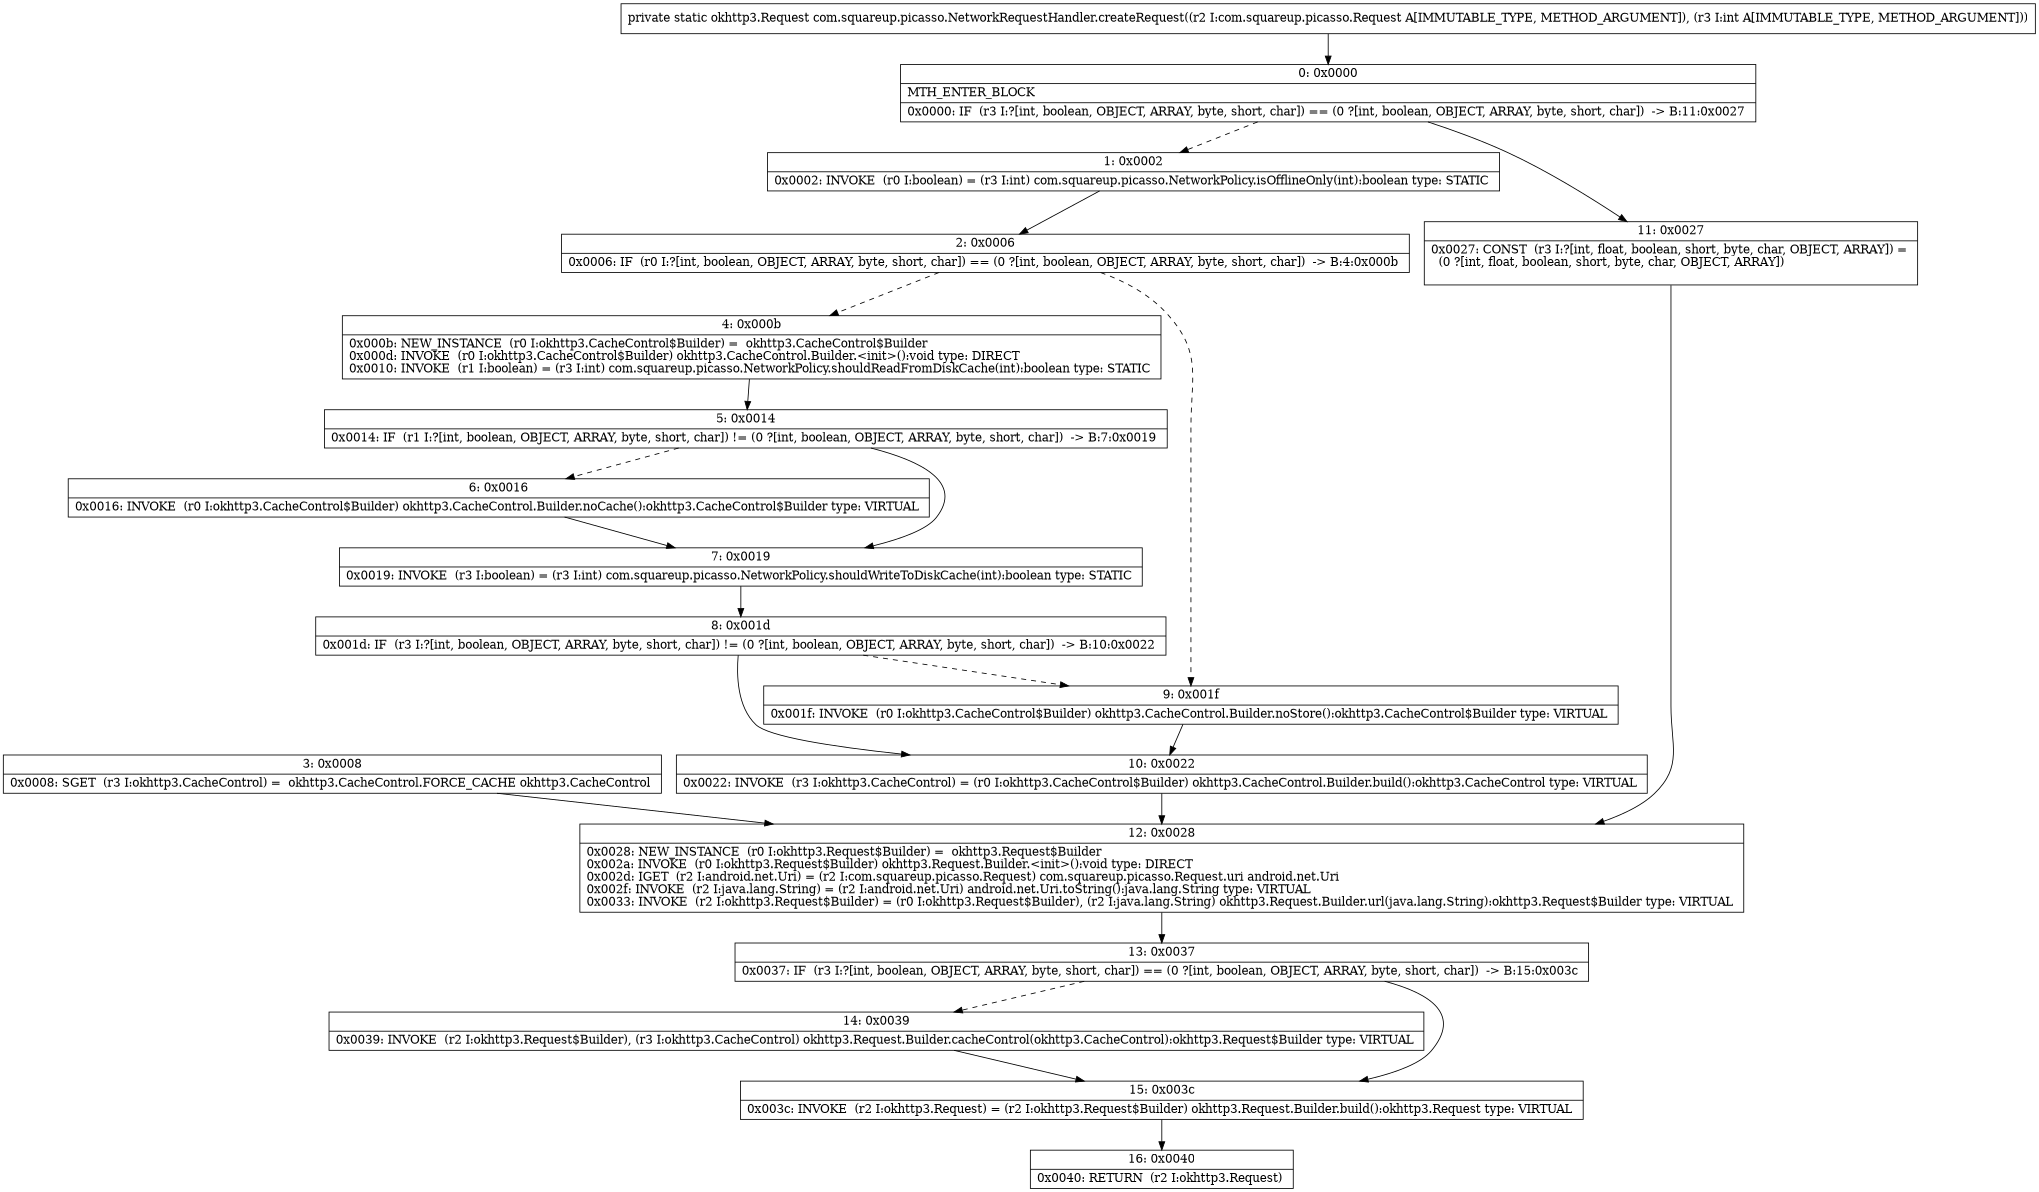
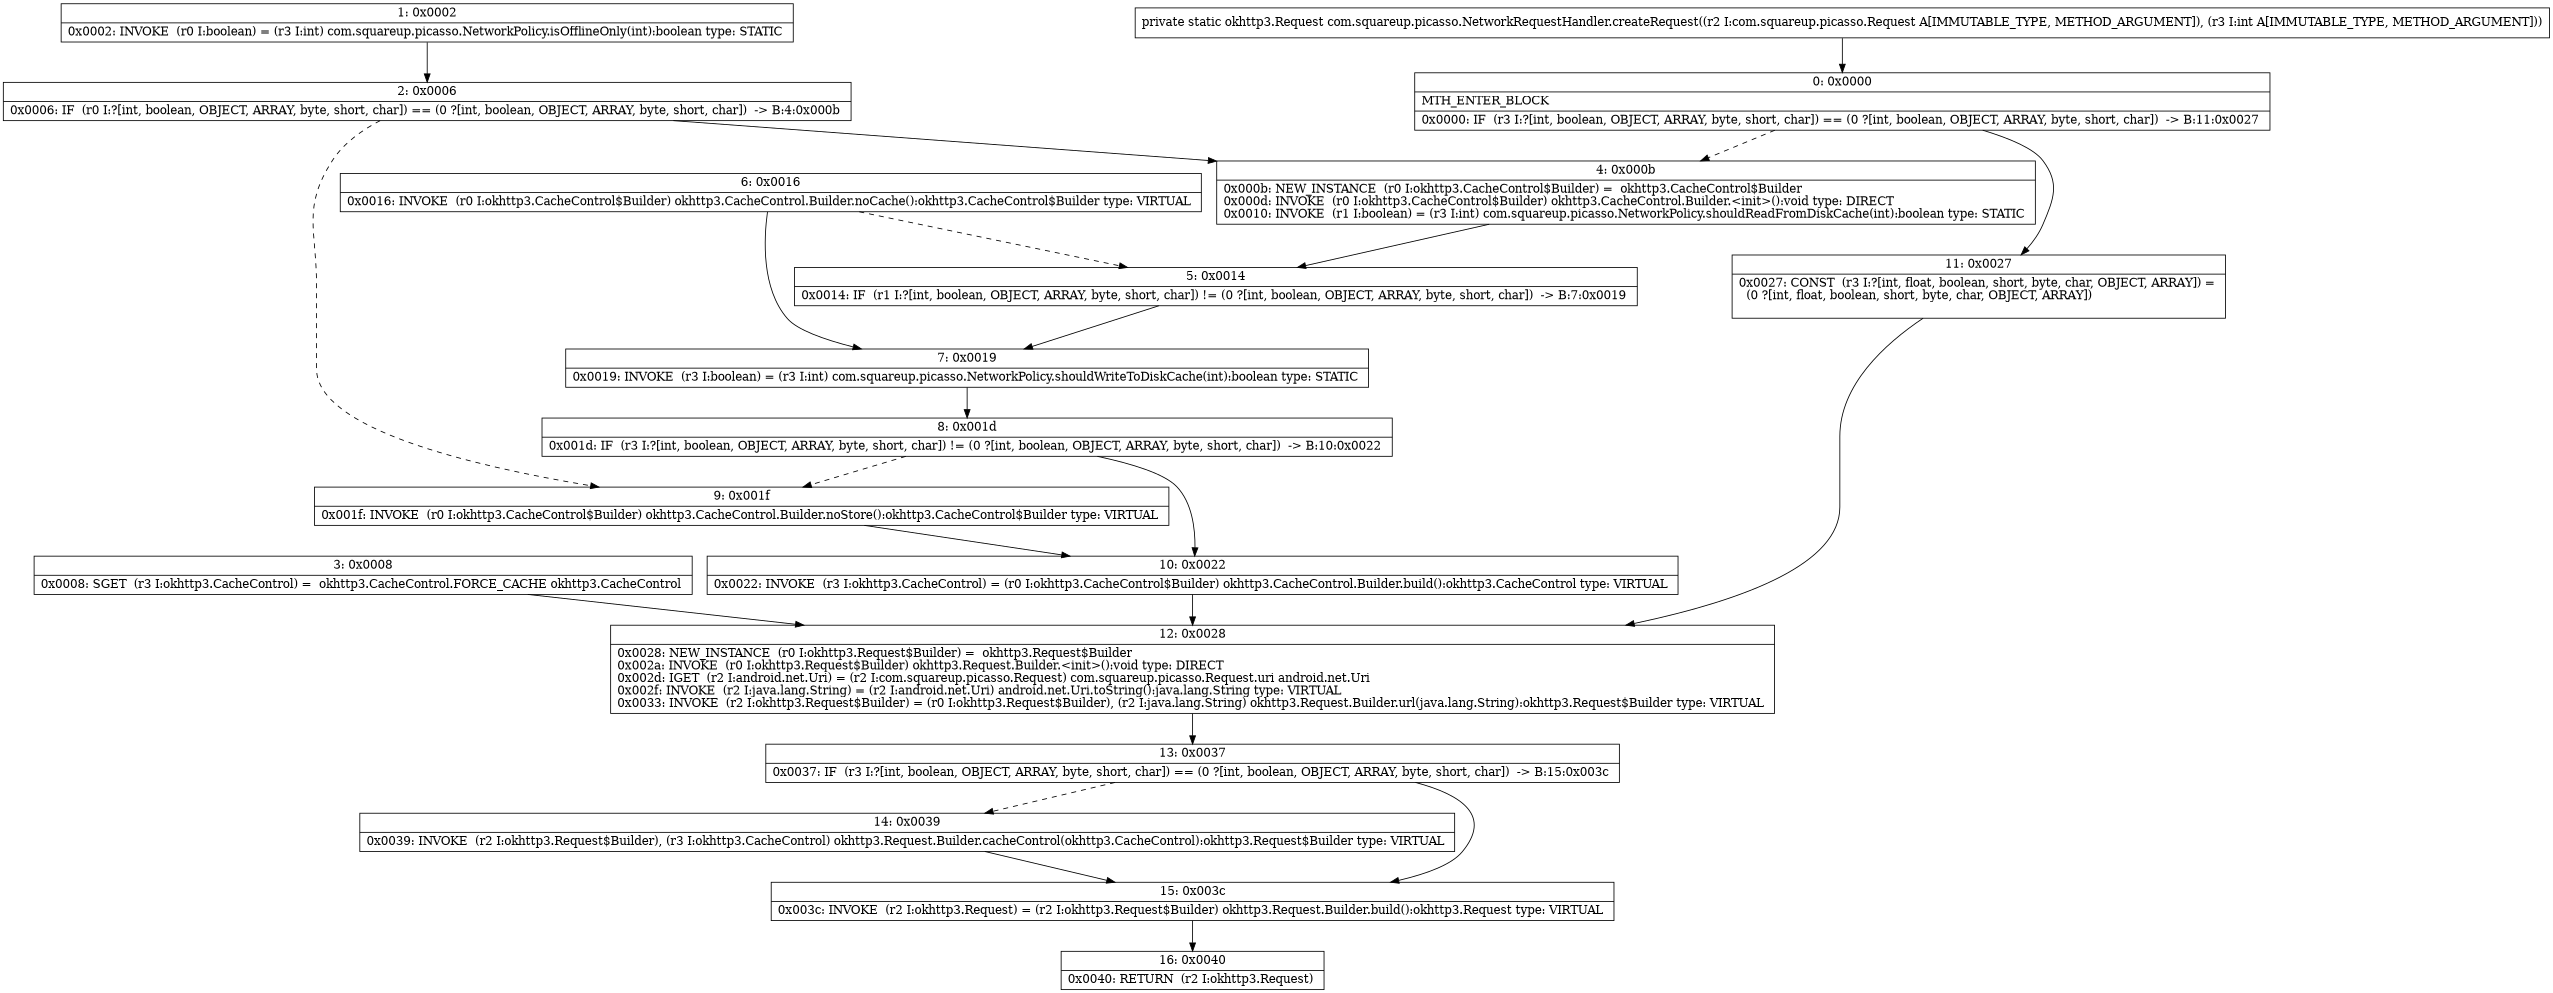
(1223, 136) -> (1742, 144)
(888, 293) -> (941, 141)
(626, 462) -> (989, 239)
